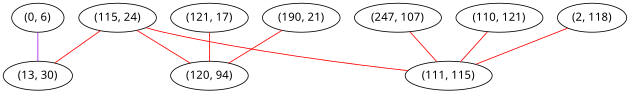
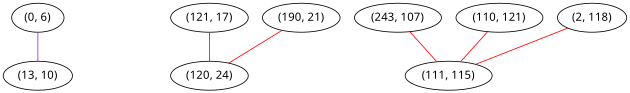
(118, 18) -> none
(398, 18) -> (398, 18)
(38, 76) -> (38, 76)
(209, 76) -> (209, 76)
